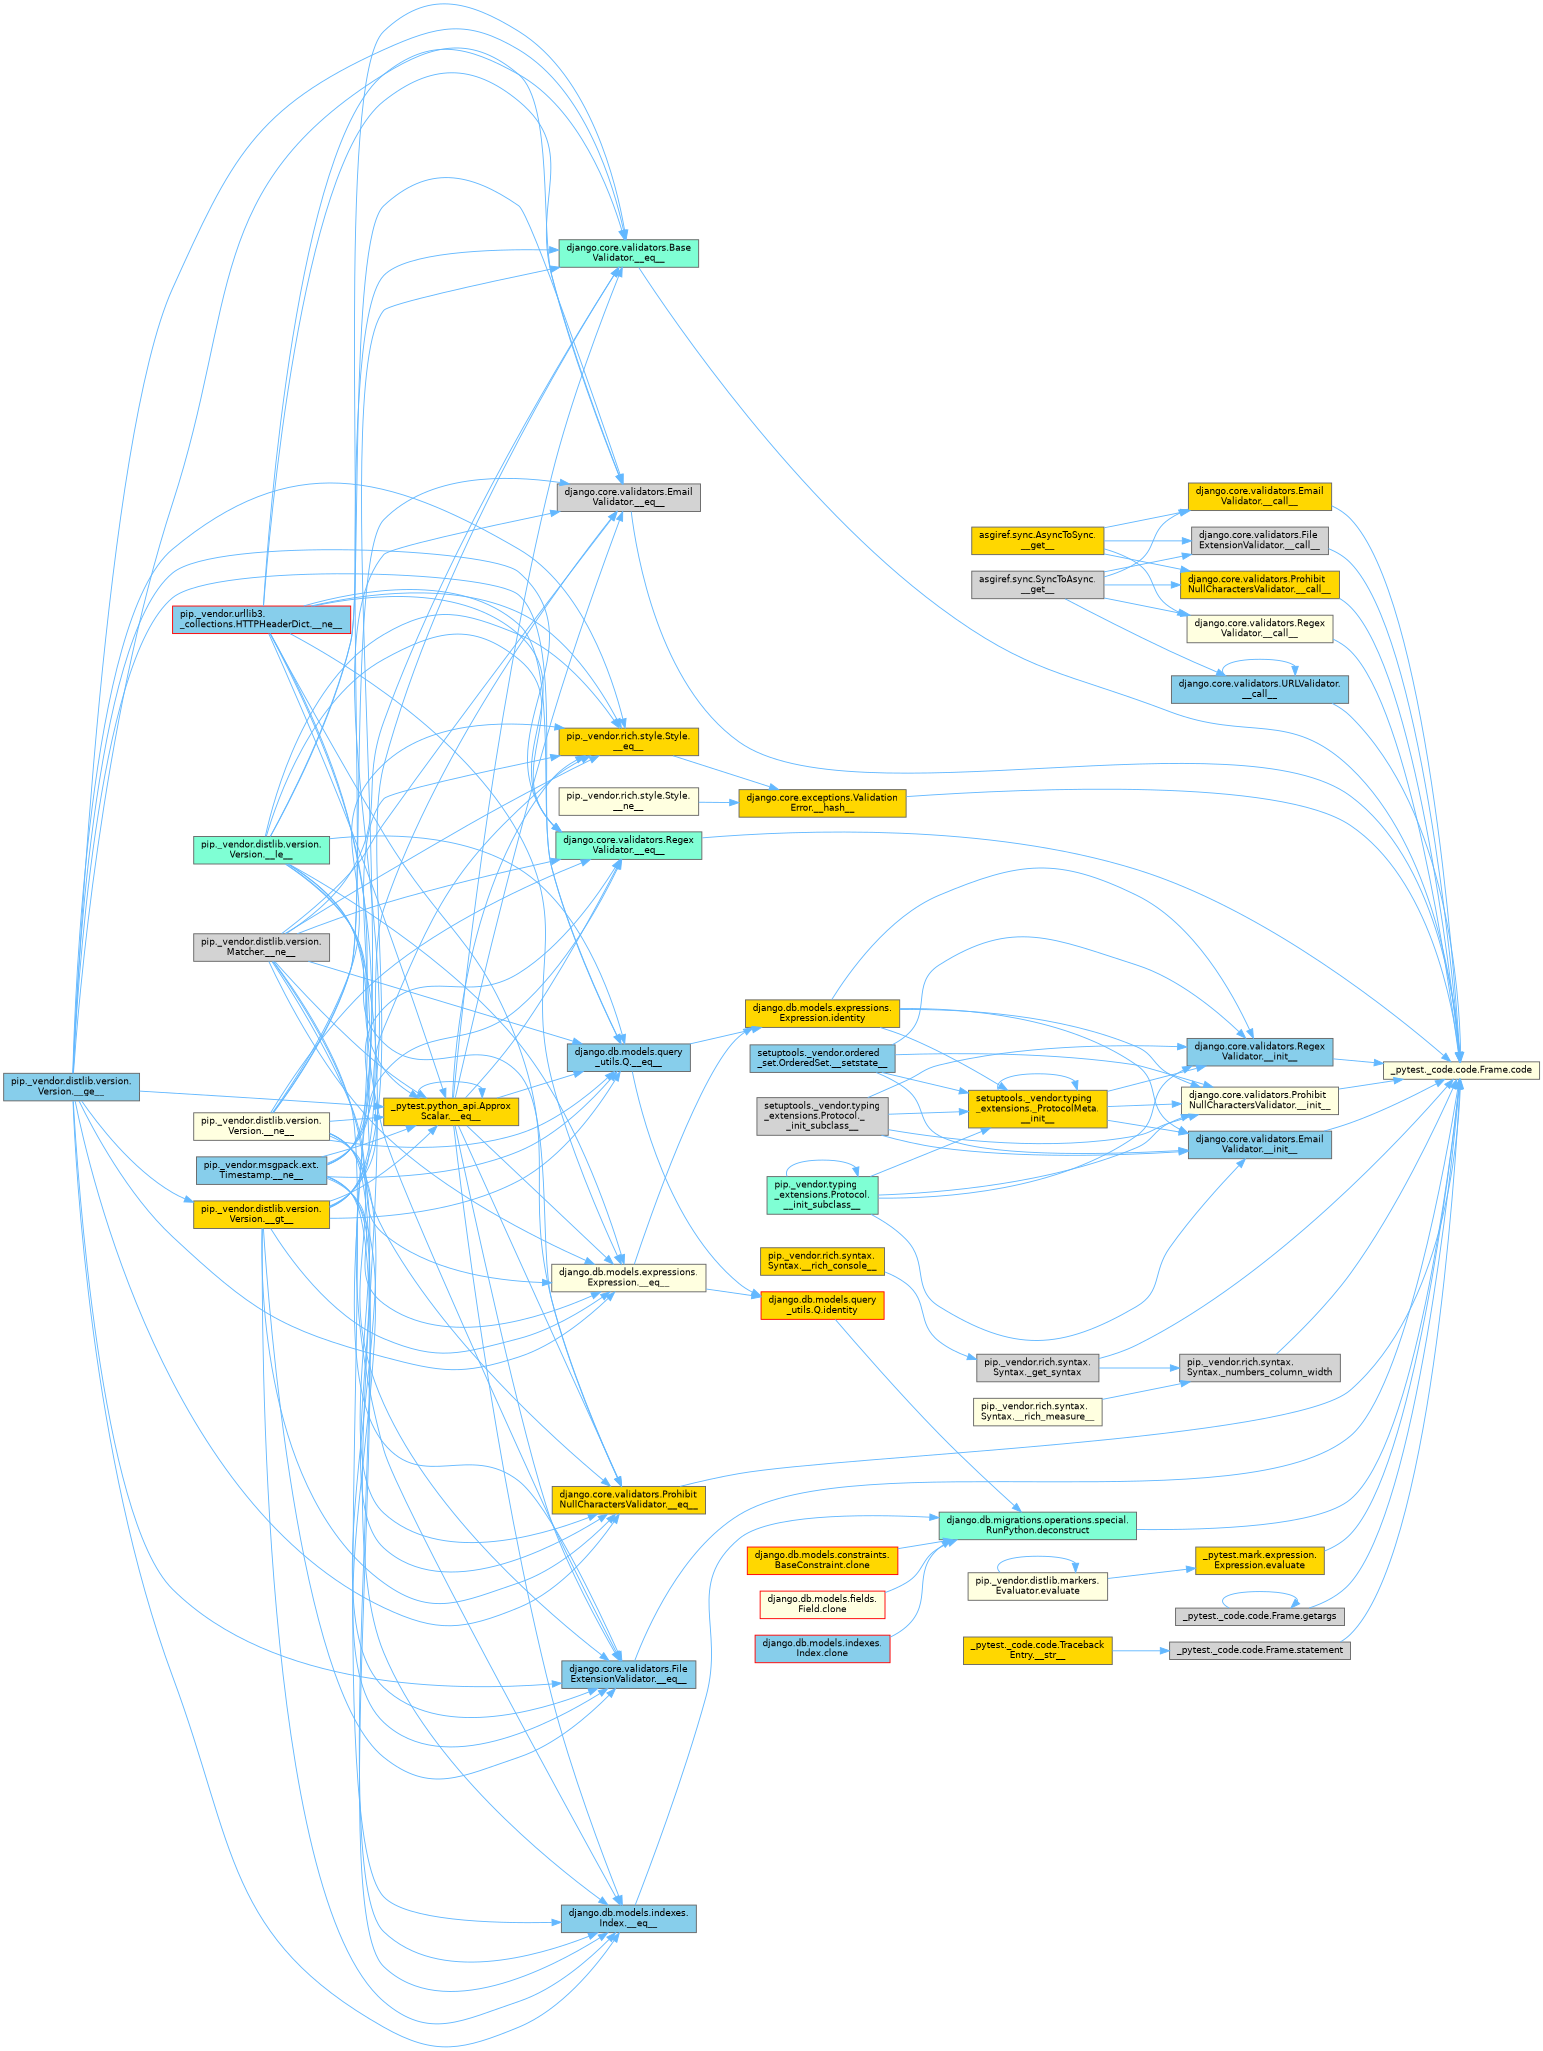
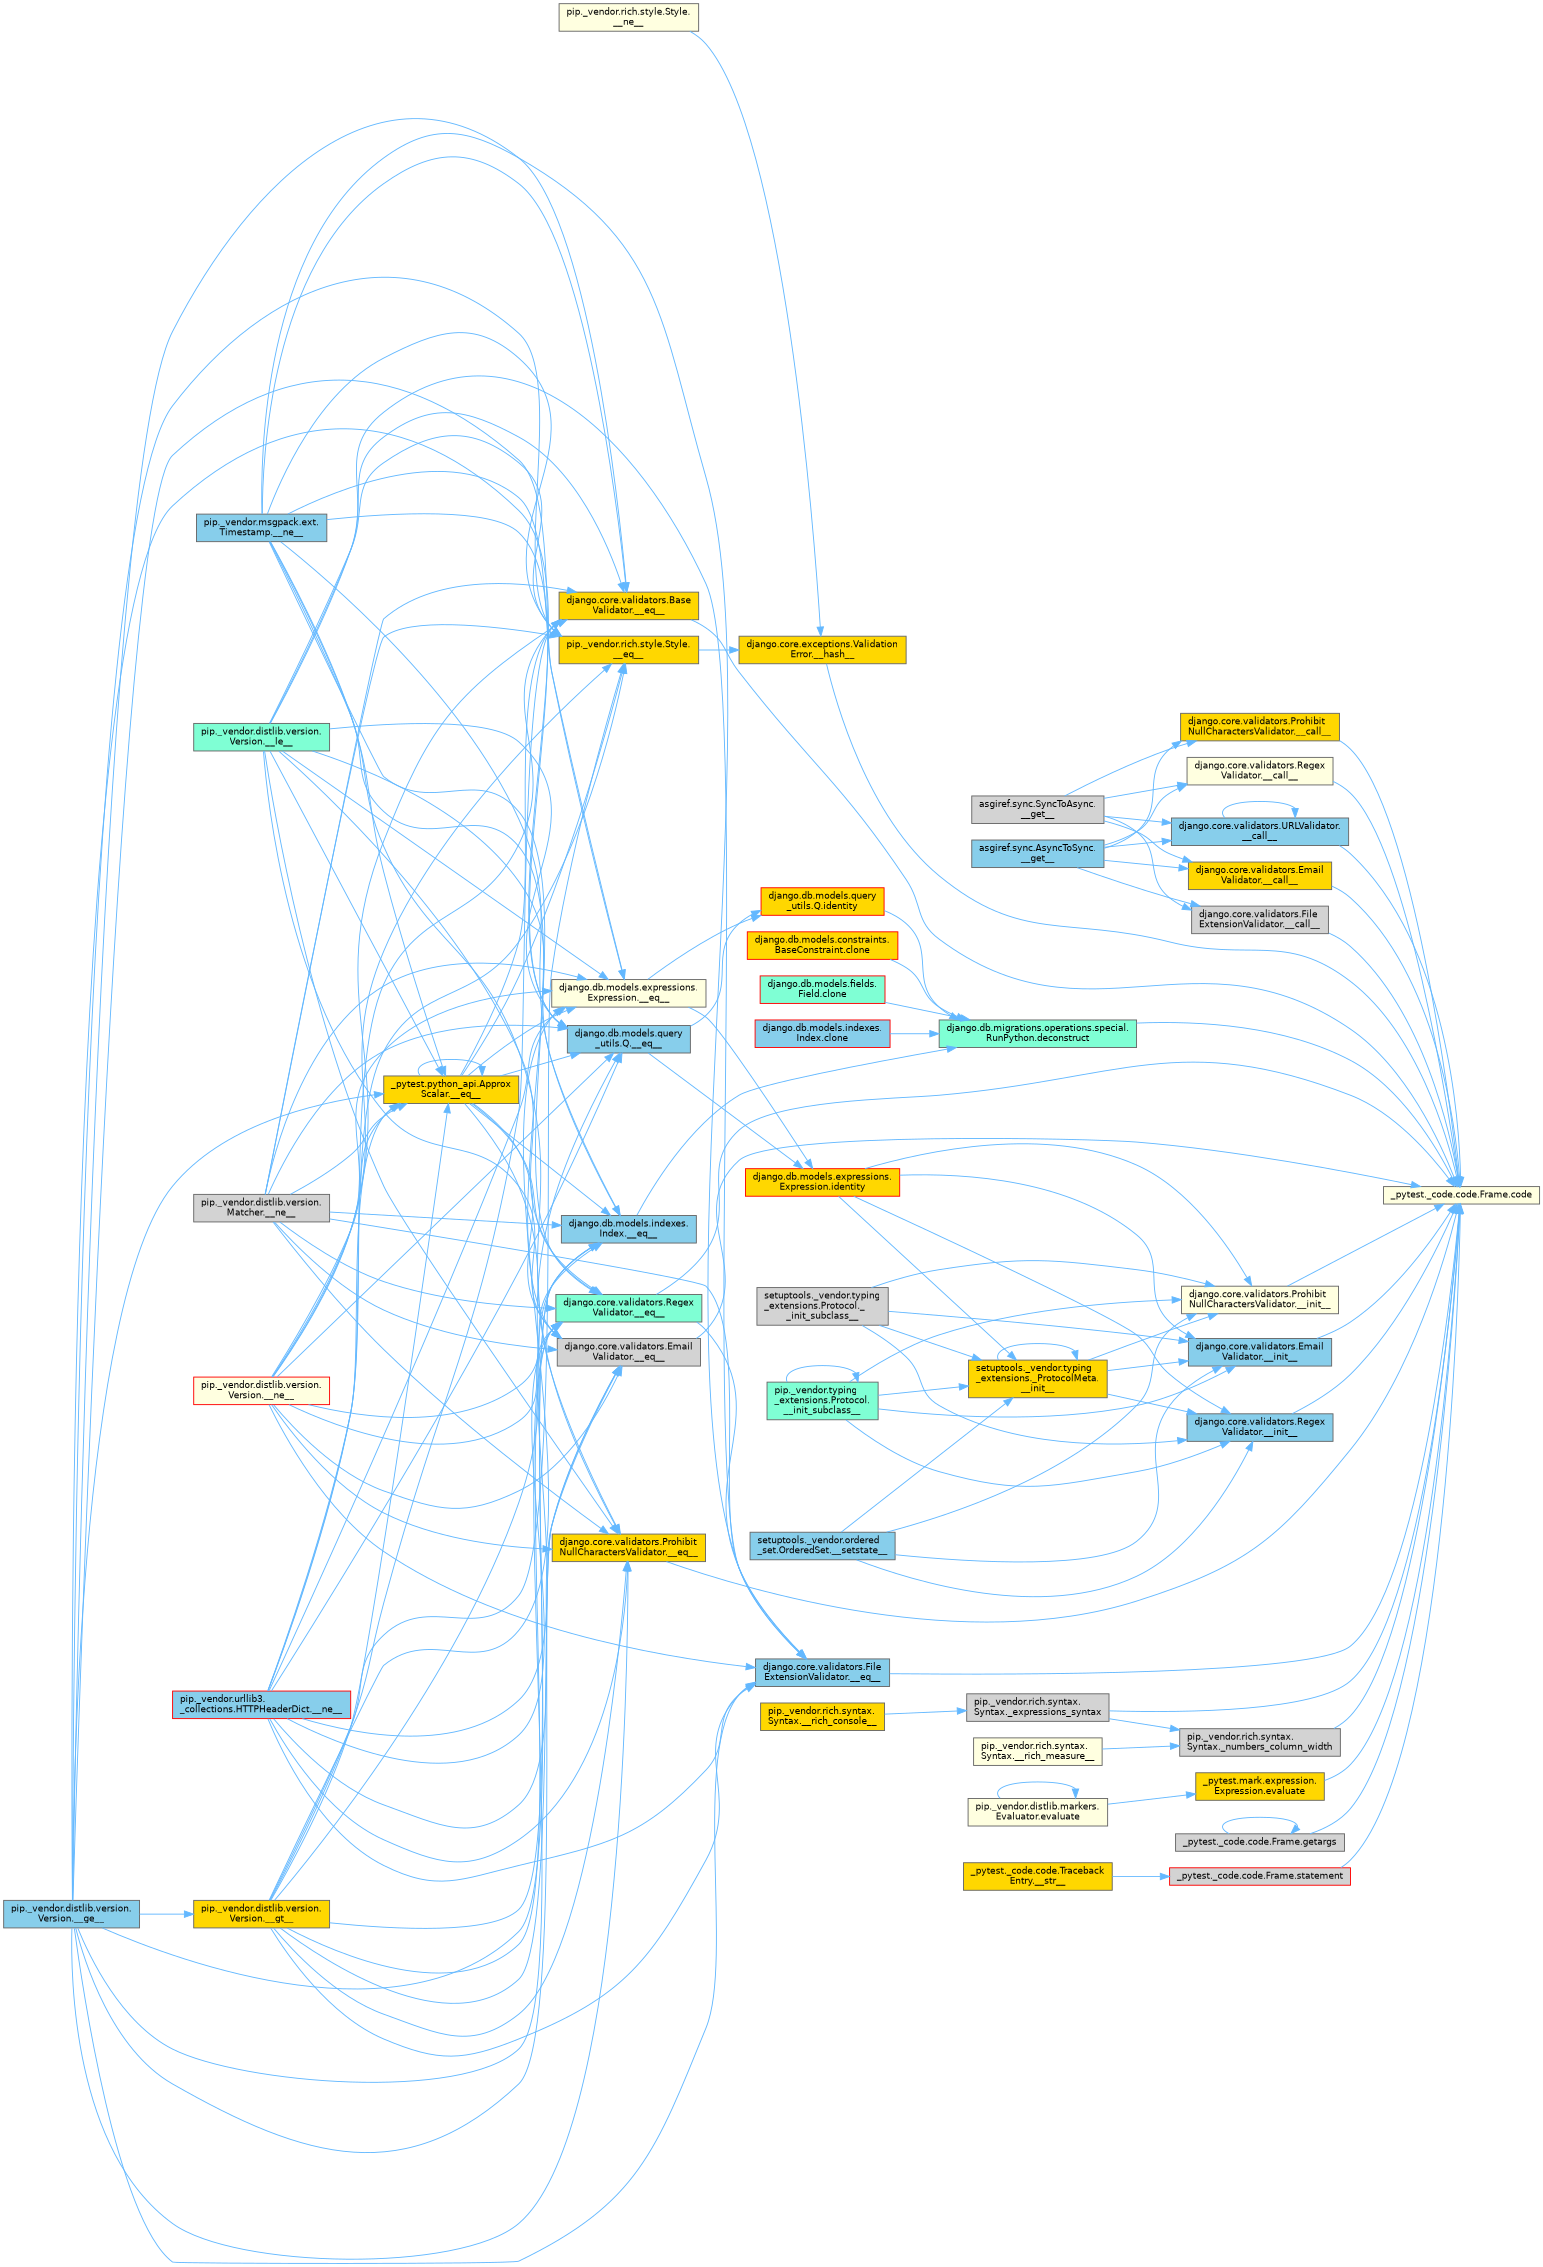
(629, 254) -> (629, 606)
(1038, 541) -> (1038, 854)
none -> (1133, 844)
(823, 1014) -> (823, 1182)
(262, 1127) -> (262, 1391)
(1038, 1368) -> (1038, 1708)
(513, 1382) -> (736, 1420)
(823, 1605) -> (823, 990)
(1260, 1651) -> (1260, 1876)
